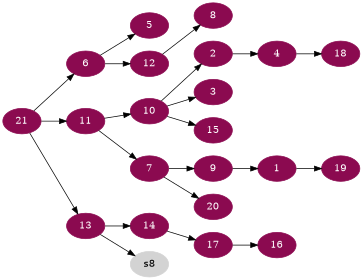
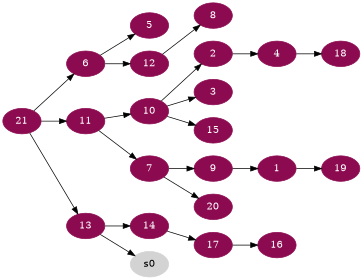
(149, 264) -> (149, 264)
